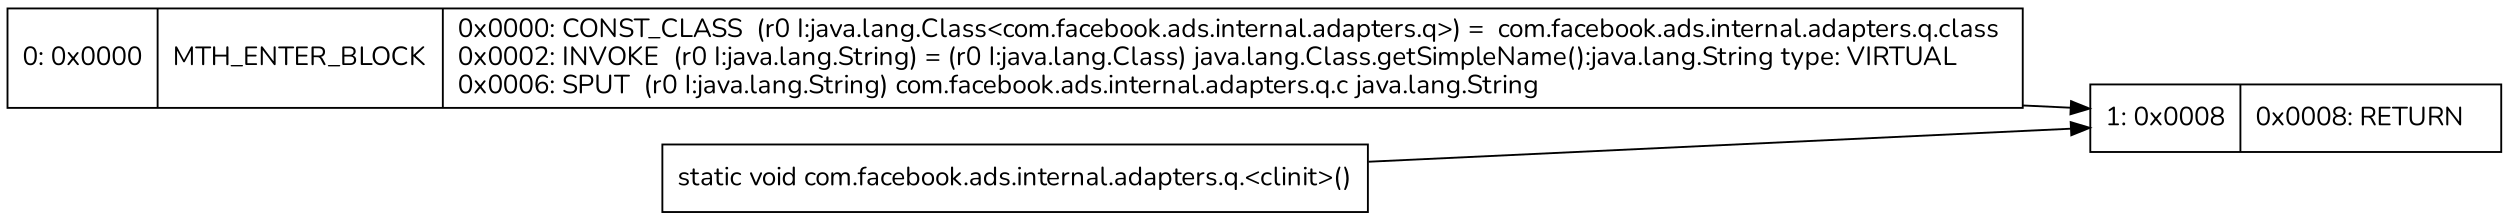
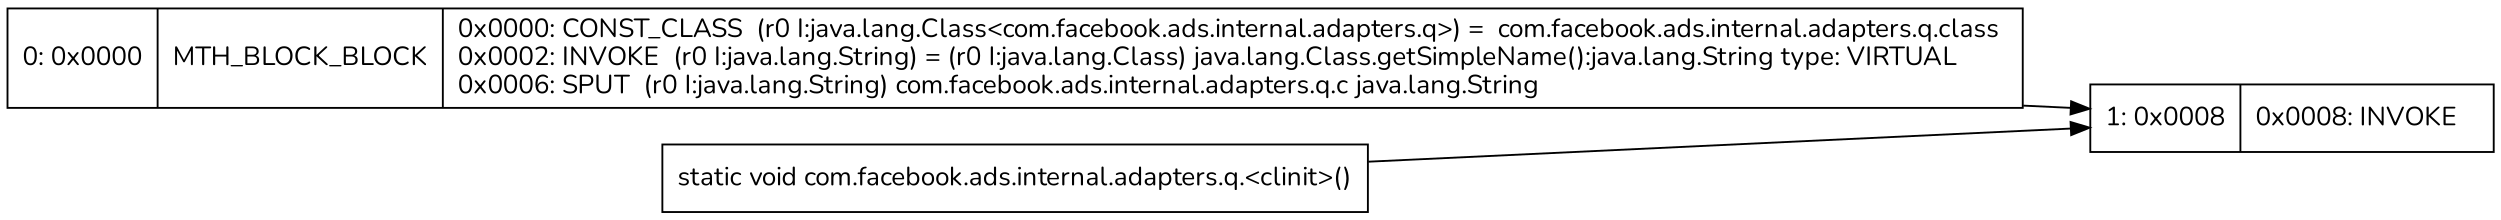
(300, 57) -> (300, 57)
(2371, 117) -> (2367, 117)
